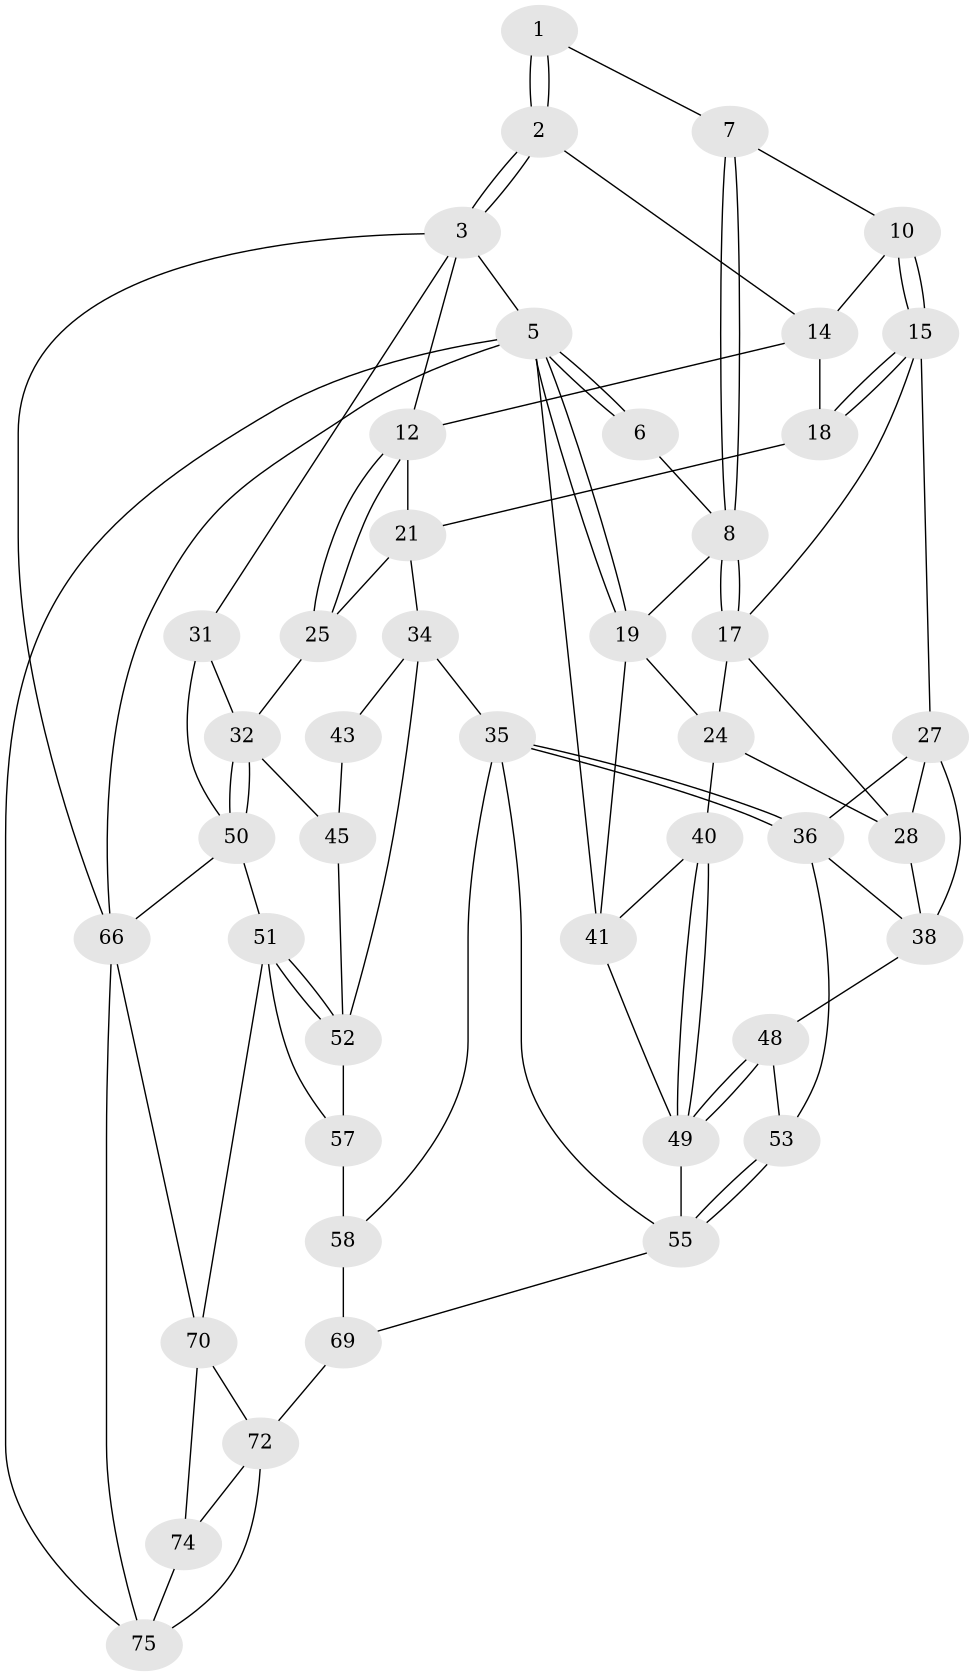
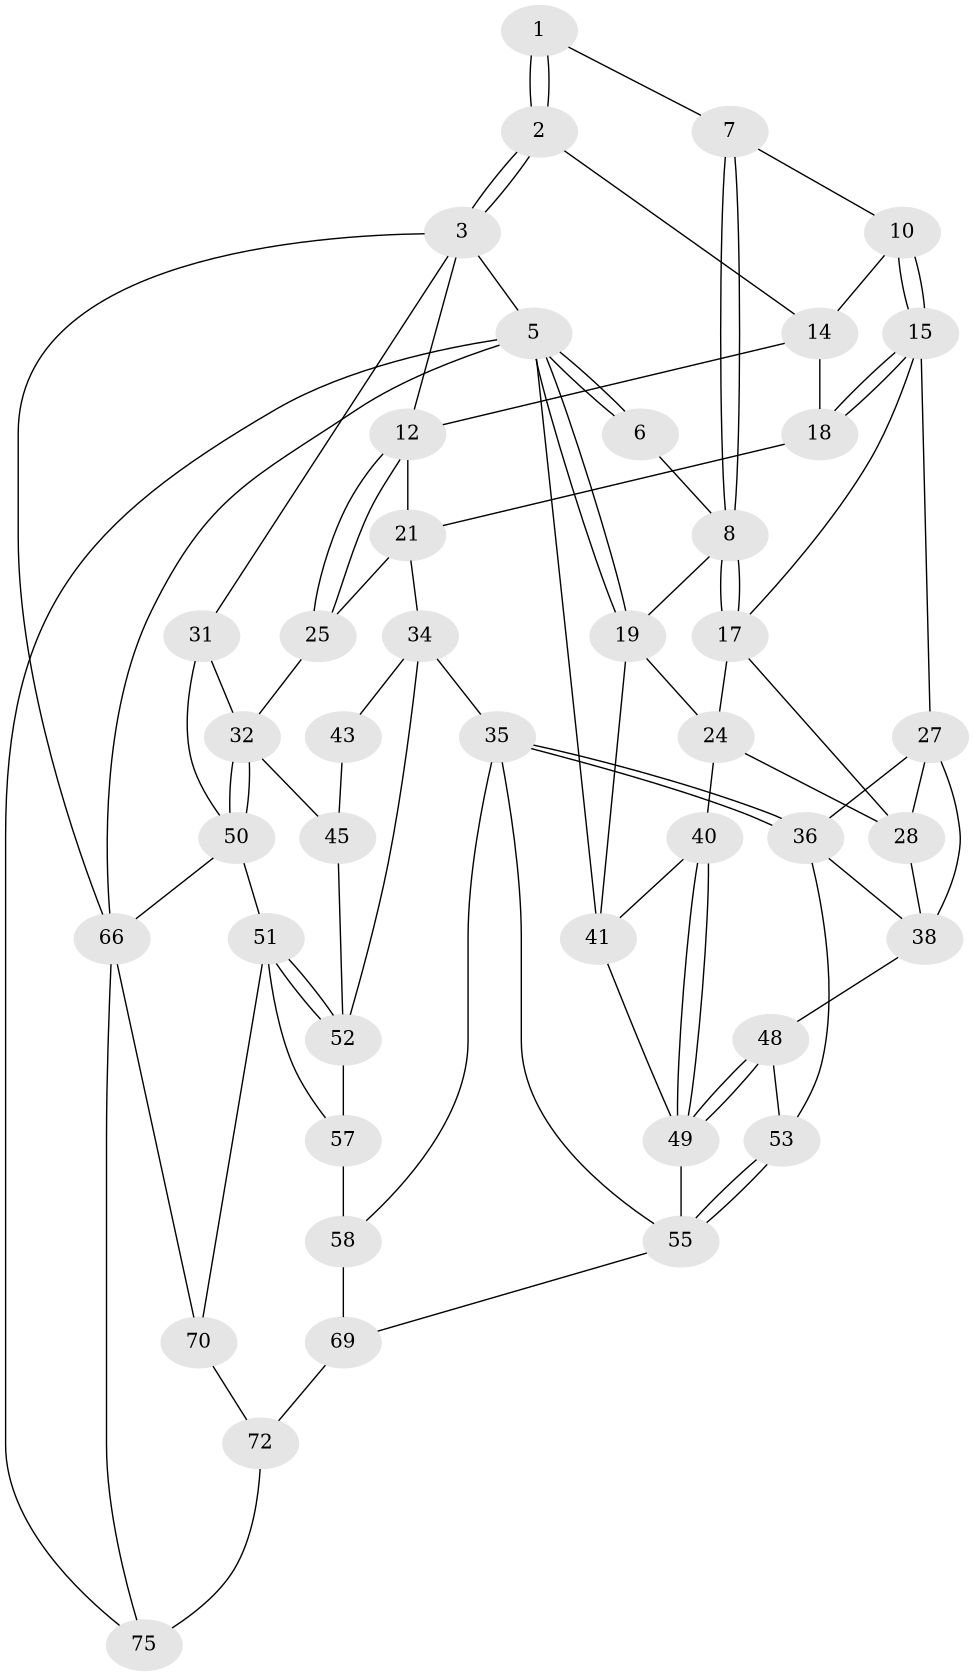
(184, 1544) -> none
